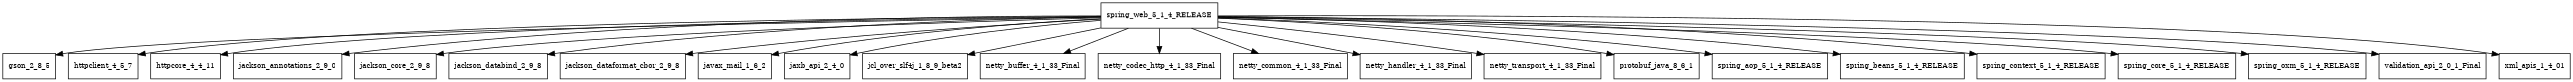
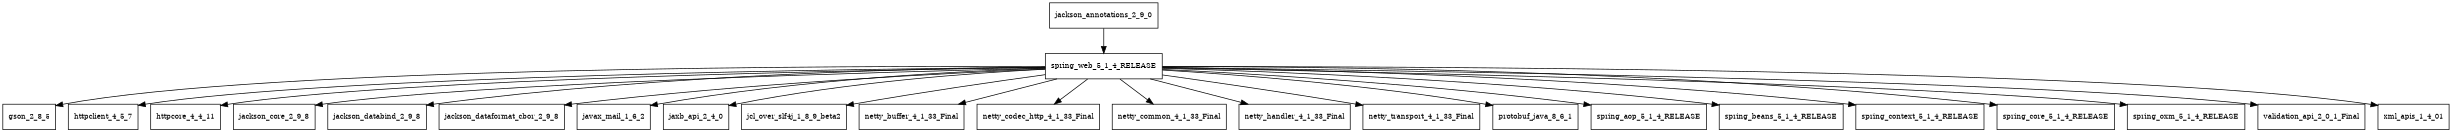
(555, 34) -> (1104, 37)
